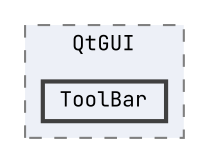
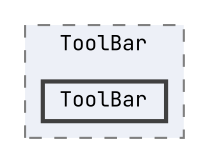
(104, 45) -> (104, 45)
